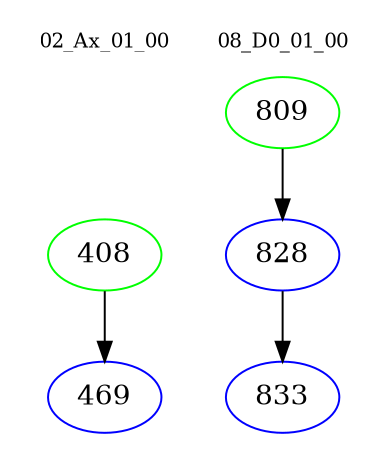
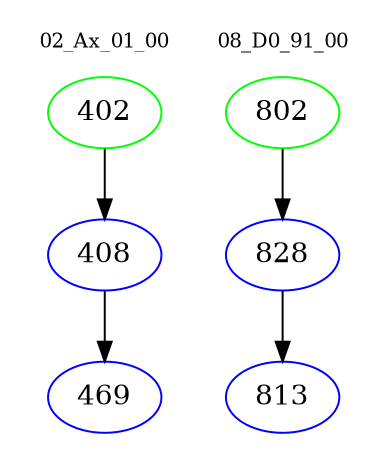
(284, 42) -> (284, 42)
none -> (105, 113)
(283, 113) -> (283, 113)
(105, 255) -> (105, 255)
(283, 397) -> (283, 397)
